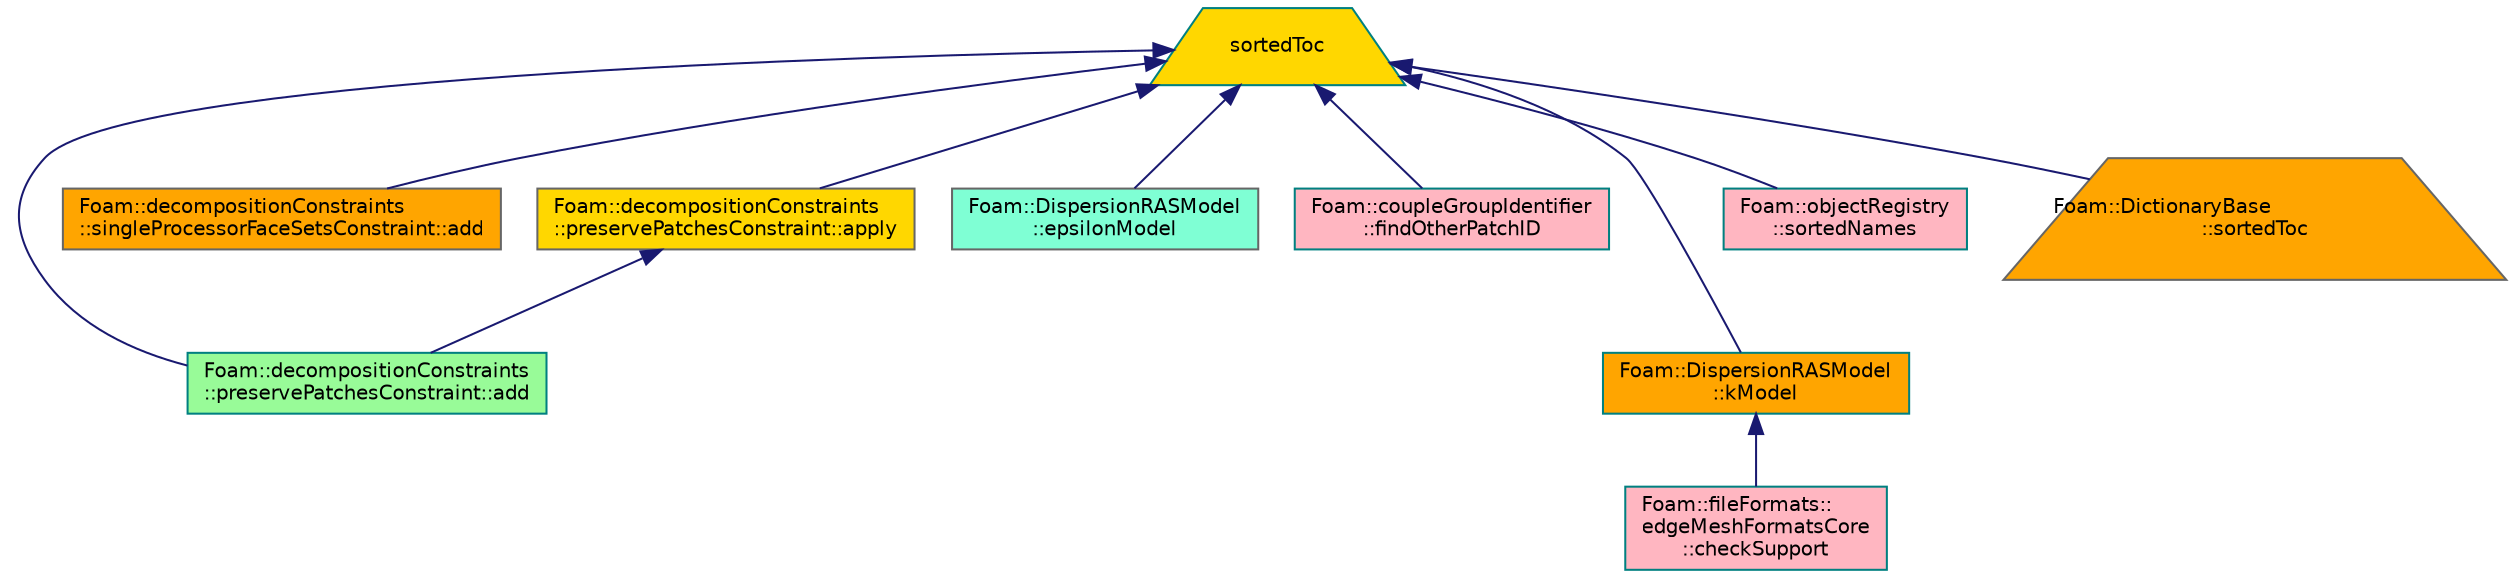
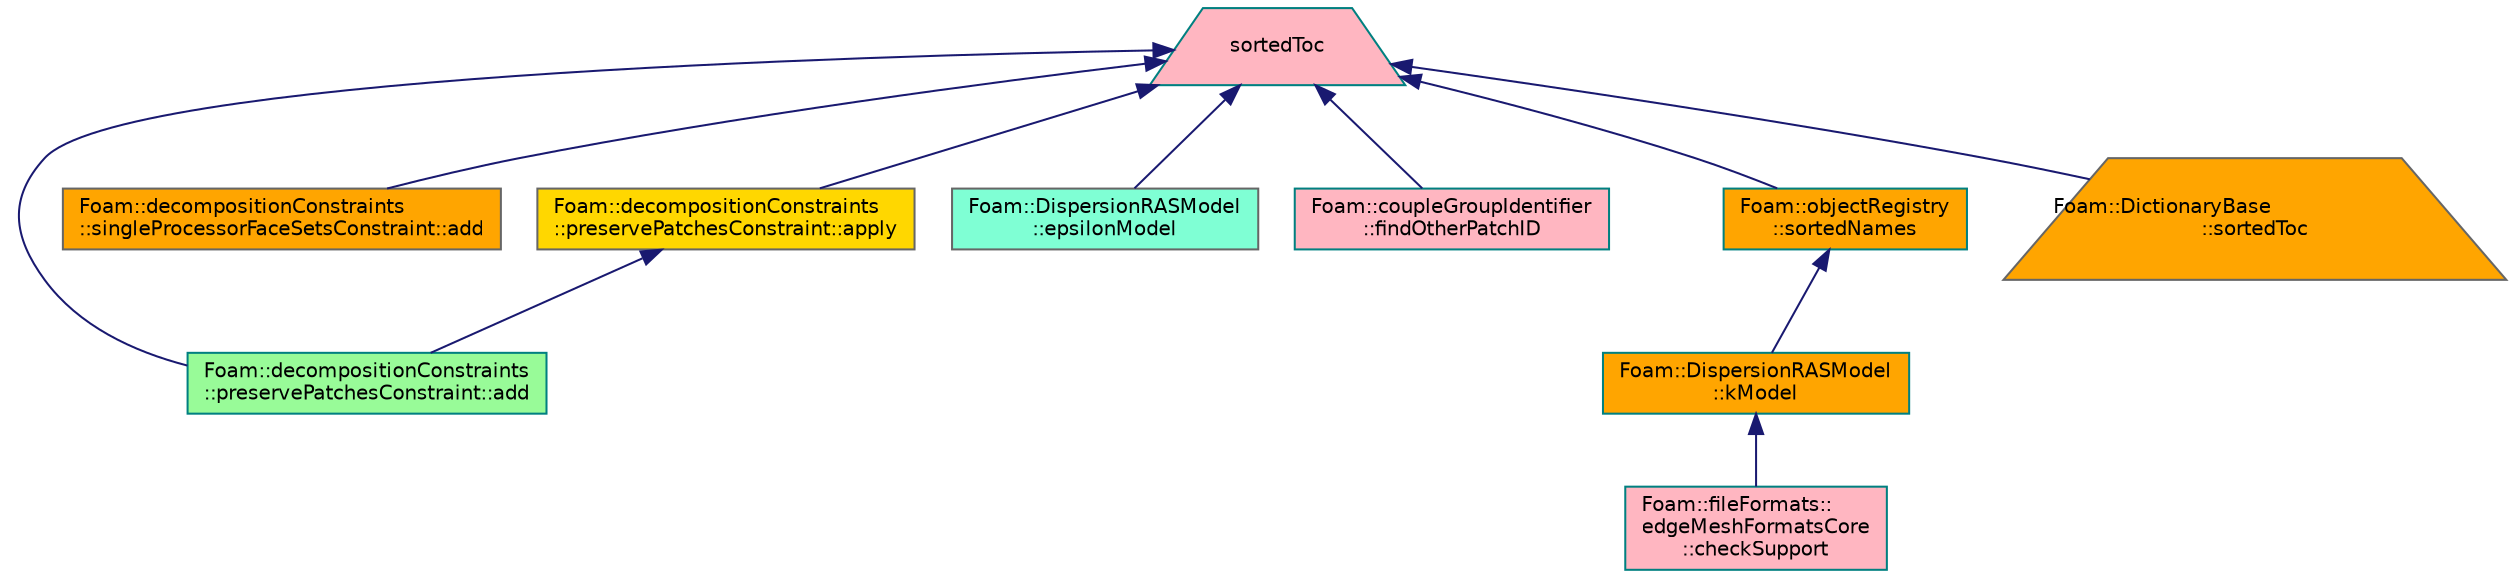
(1278, 47) -> (1278, 47)
(1622, 155) -> (1796, 310)
(1845, 219) -> (1845, 219)
